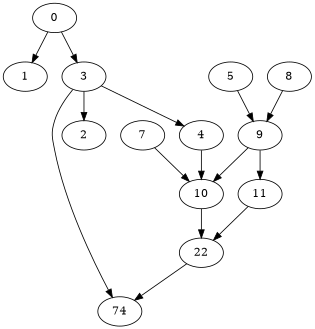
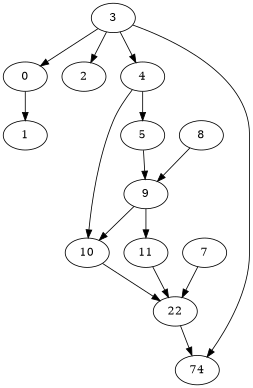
(67, 44) -> (73, 45)
none -> (143, 102)
(169, 162) -> (192, 278)
